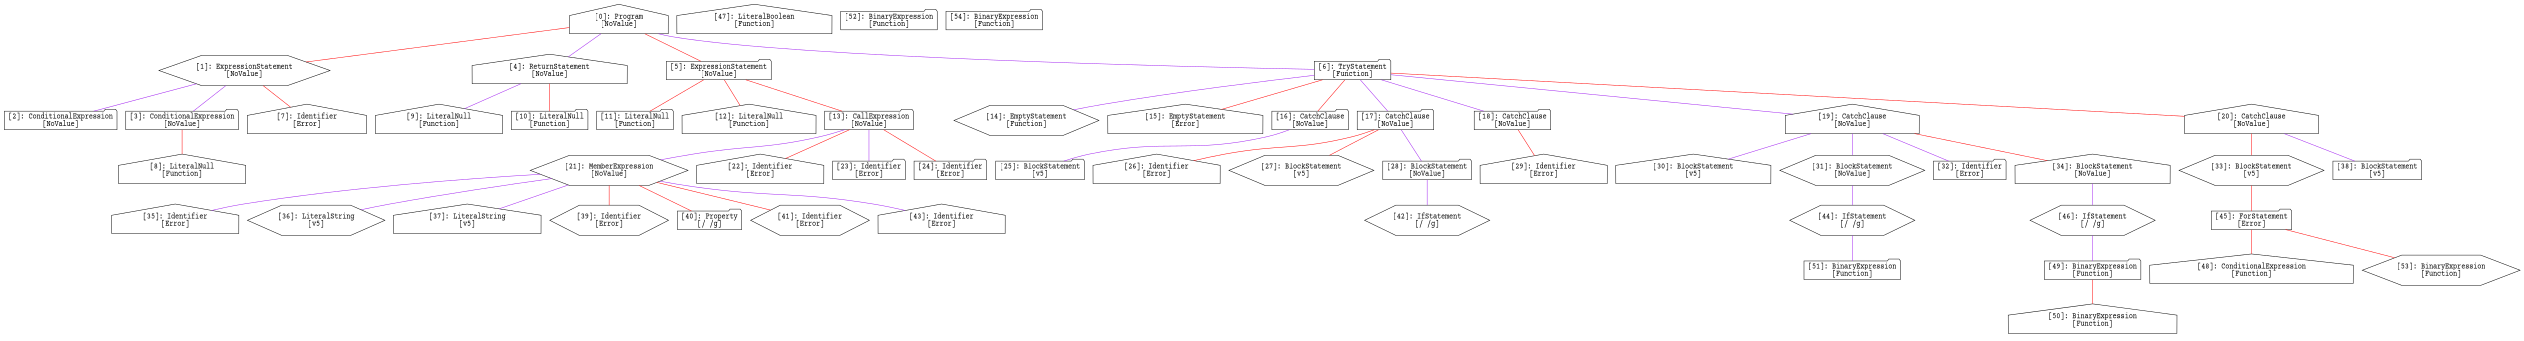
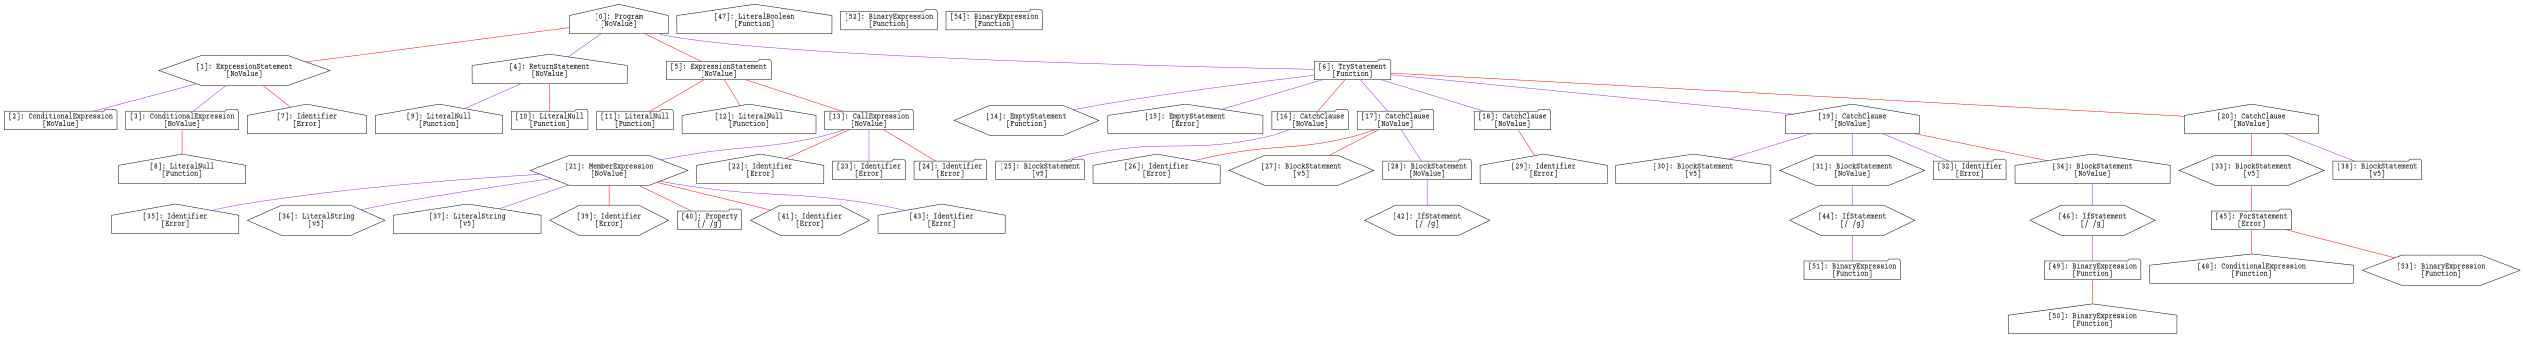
(1272, 95) -> (1272, 95)
